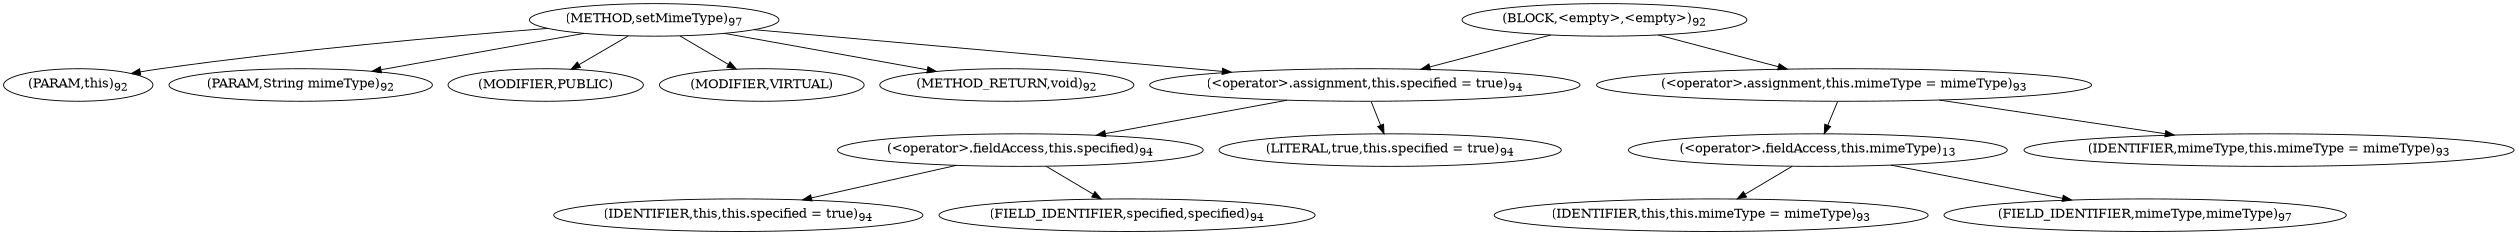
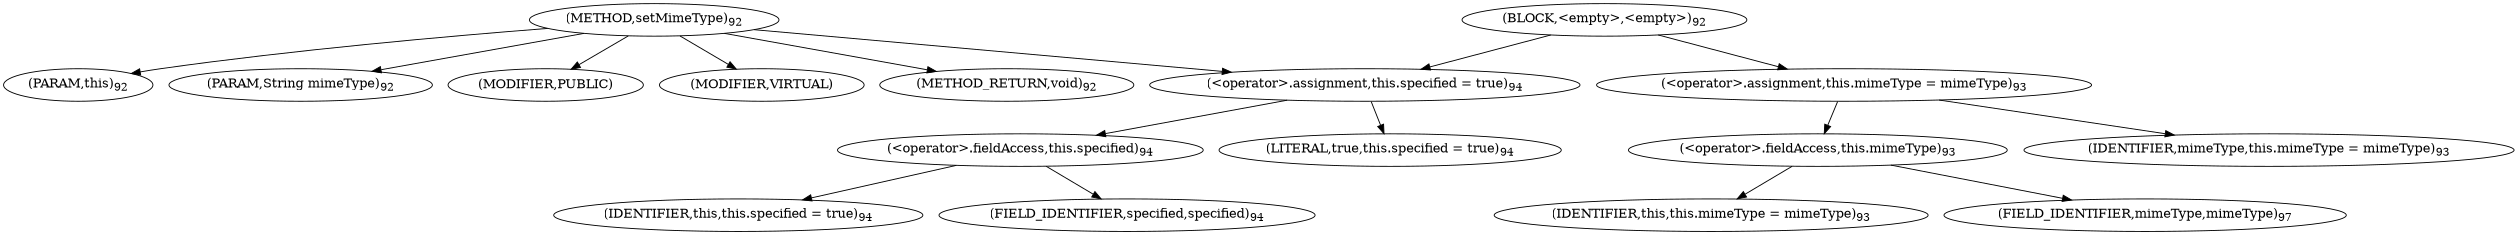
(736, 19) -> (736, 19)
(1949, 149) -> (1949, 149)
